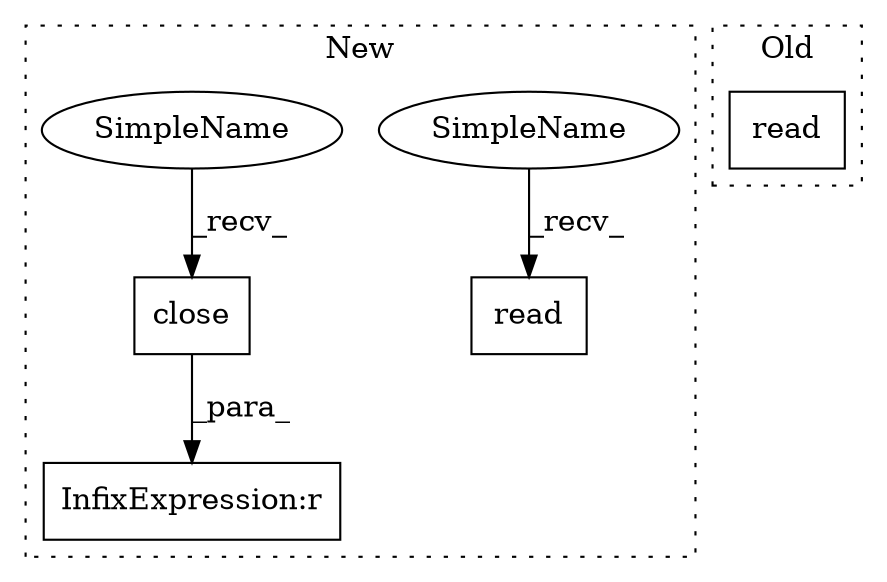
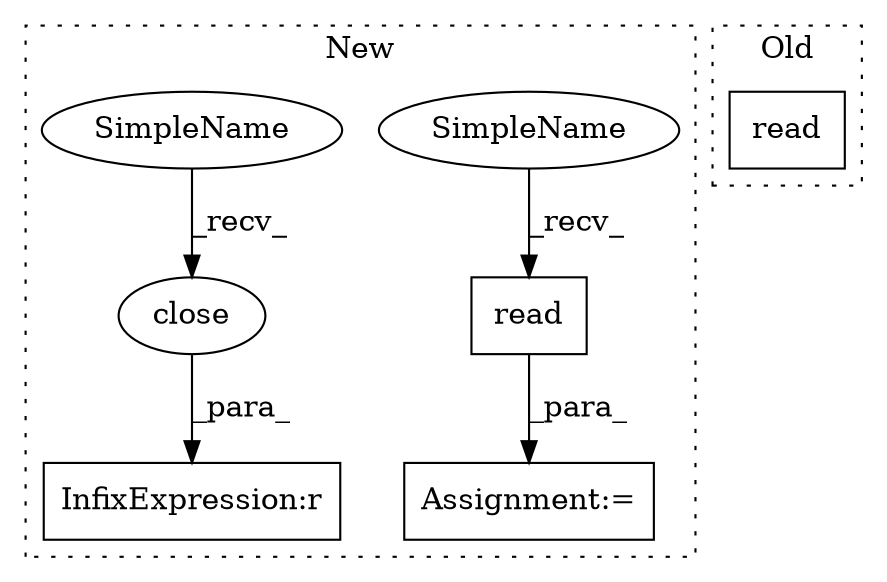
(192, 316) -> (192, 316)
none -> (529, 501)
